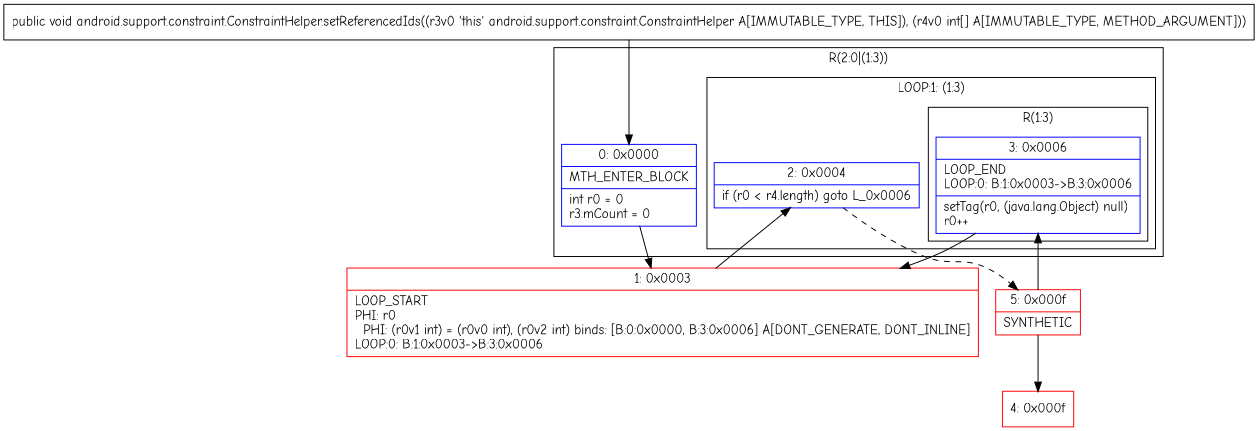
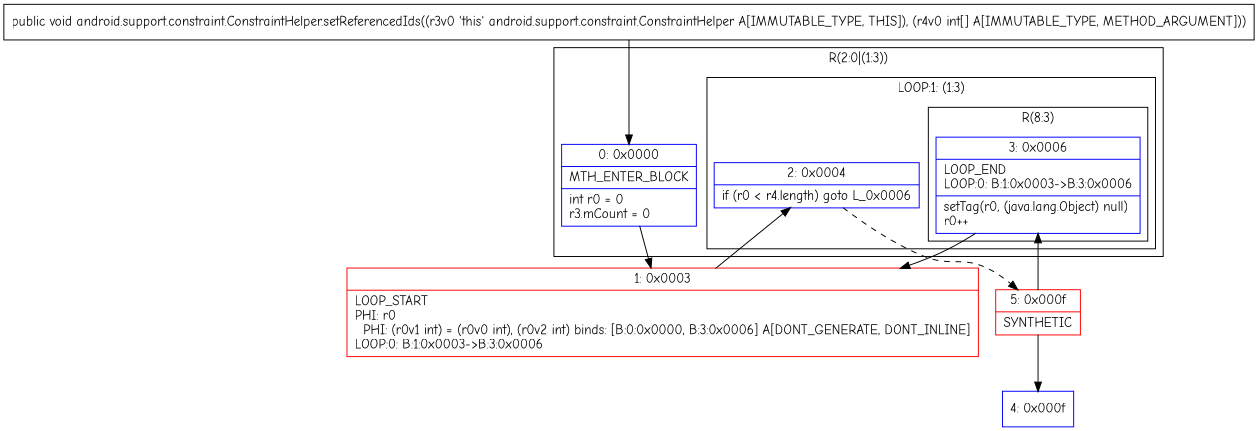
(1038, 118) -> (1038, 118)
(1038, 409) -> (1038, 409)
